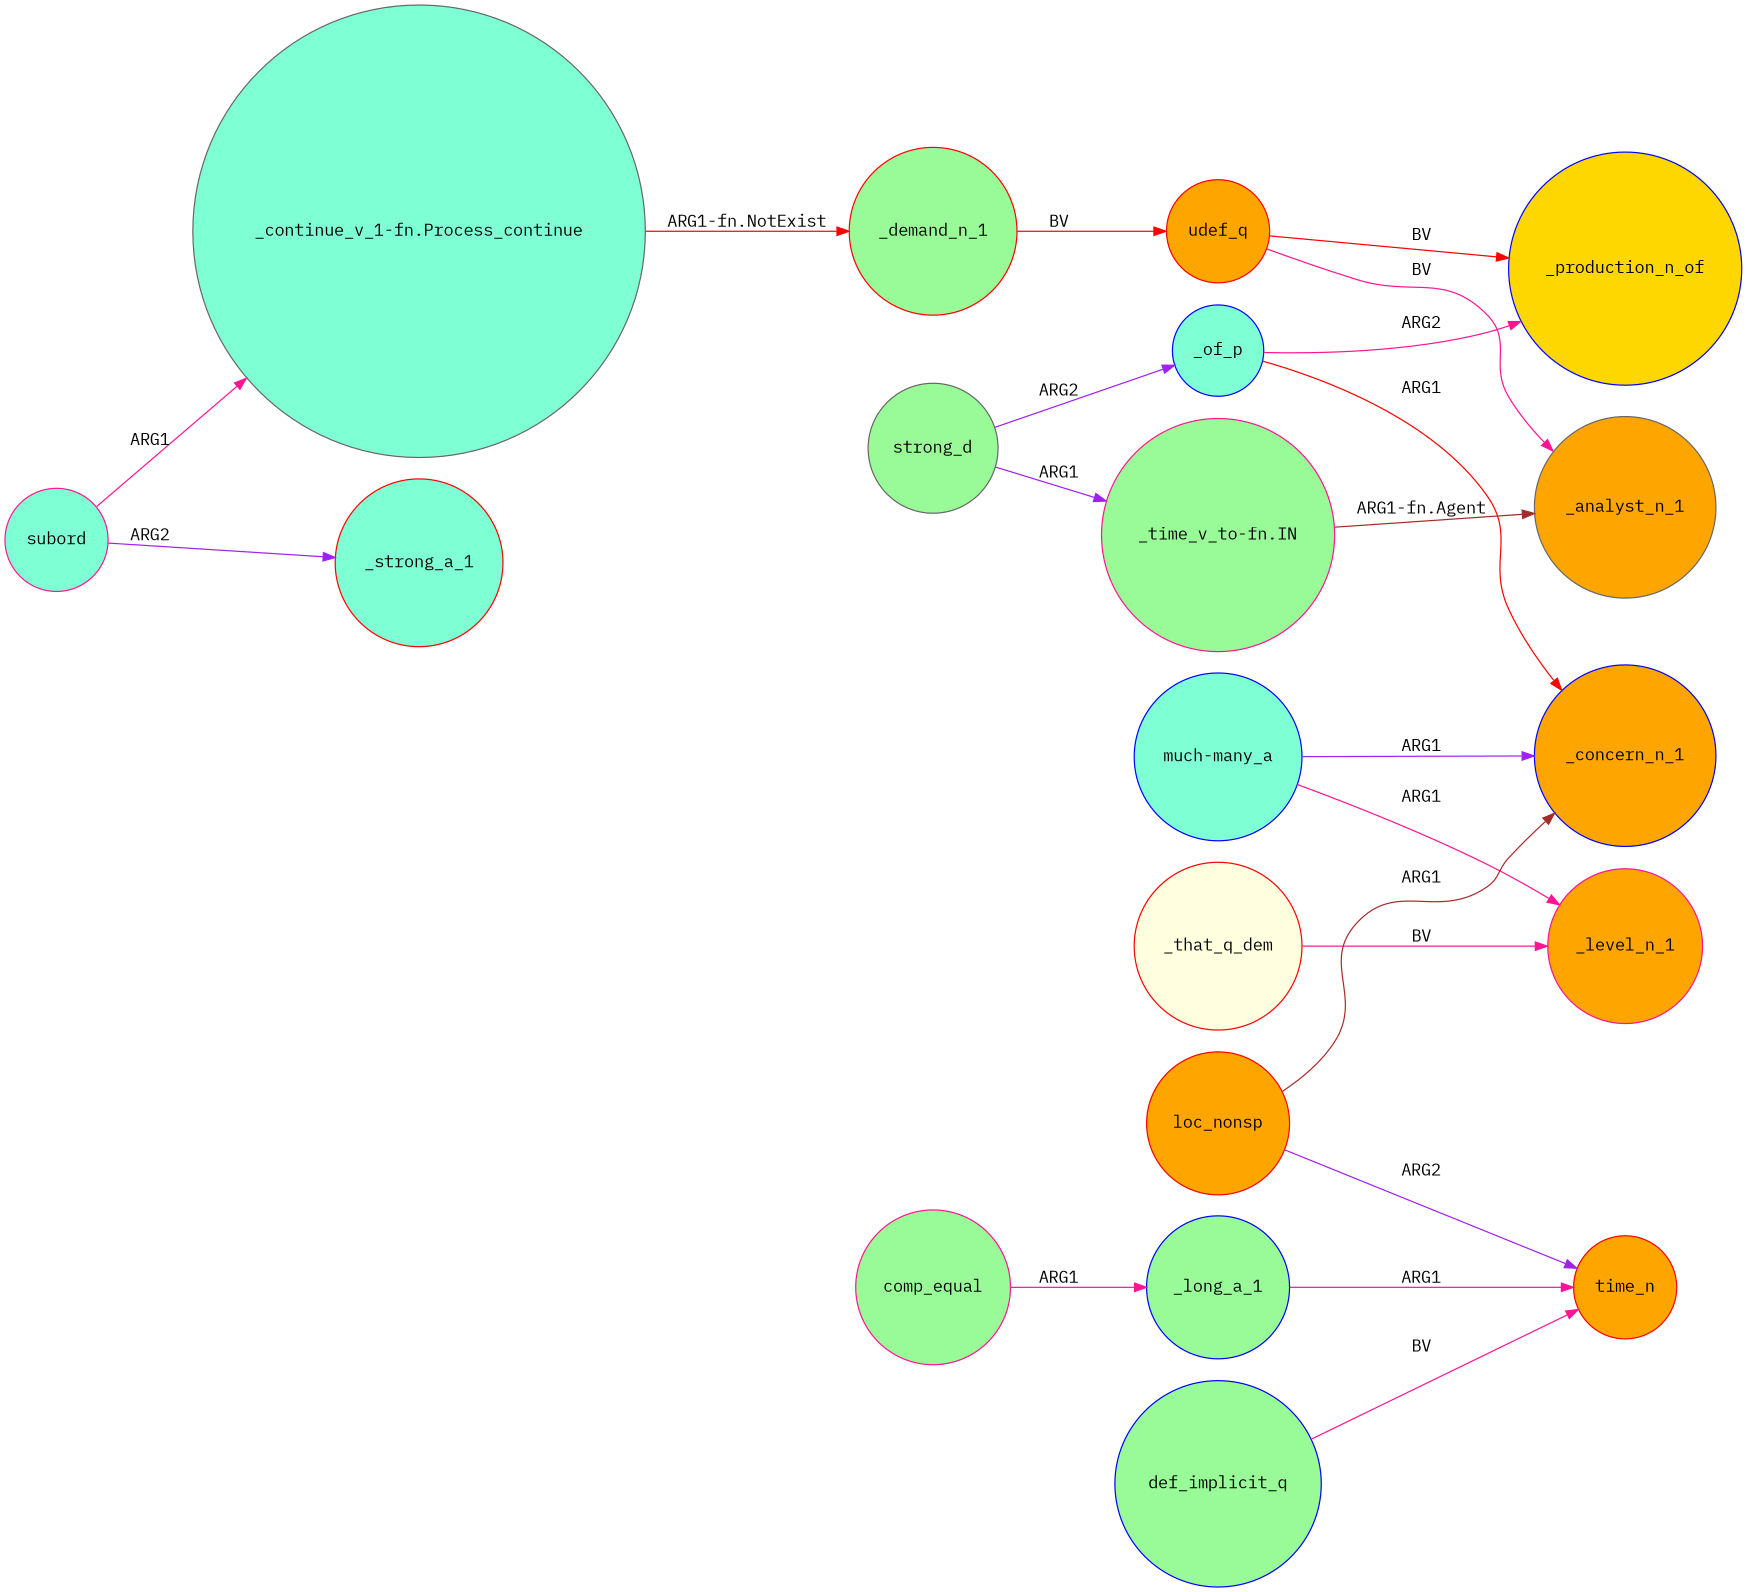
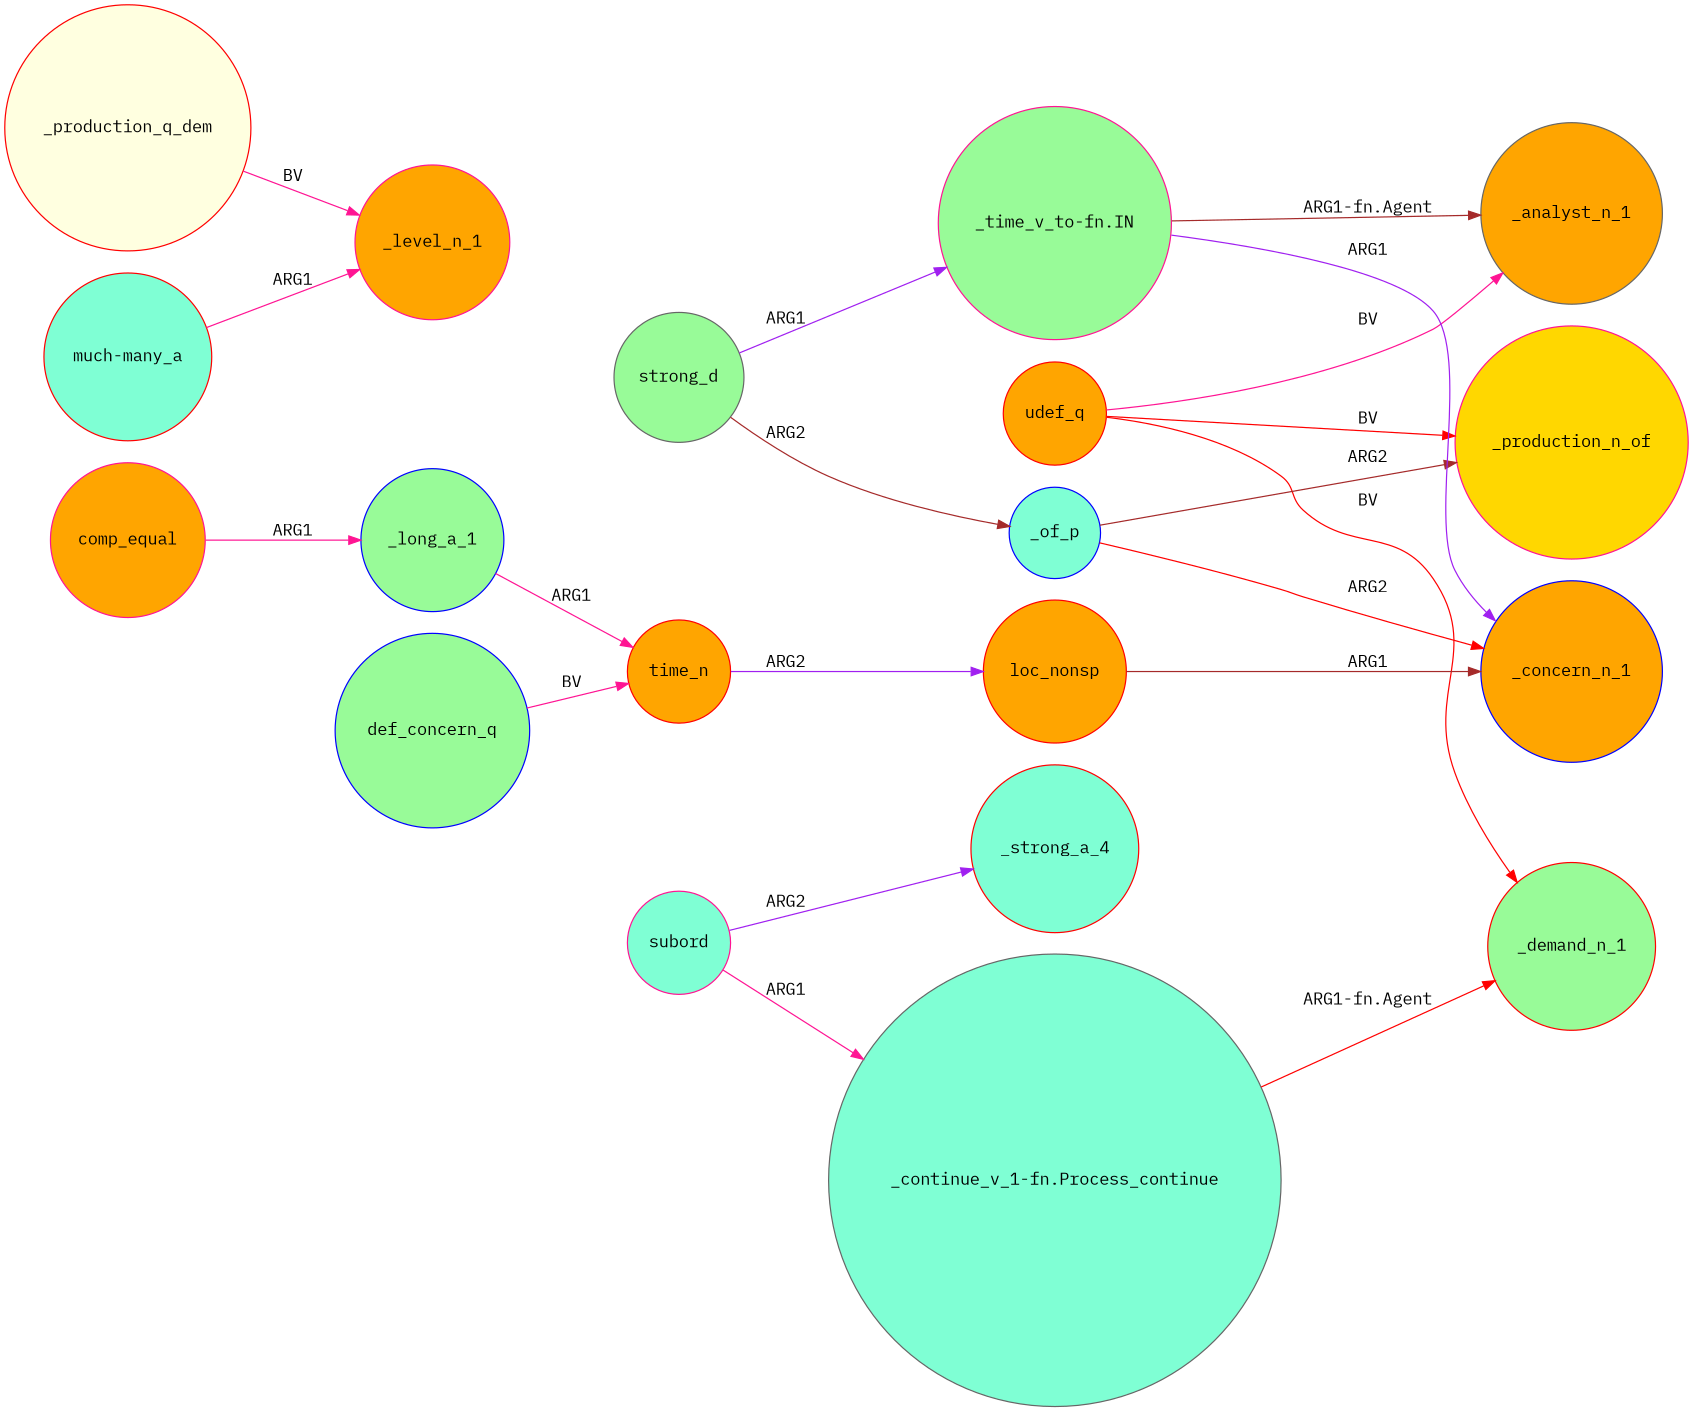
(747, 222) -> (1368, 1000)
(1086, 231) -> (1411, 556)
(1625, 269) -> (1572, 443)
(1388, 349) -> (1272, 495)
(1422, 389) -> (1368, 588)
(1079, 398) -> (857, 488)
(419, 563) -> (1055, 849)
(1412, 756) -> (1436, 316)
(1218, 757) -> (128, 357)
(1218, 946) -> (128, 128)
(1425, 1207) -> (851, 672)
(933, 1287) -> (128, 540)
(1218, 1484) -> (432, 731)
